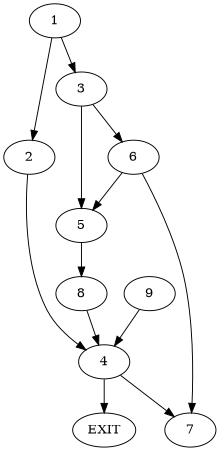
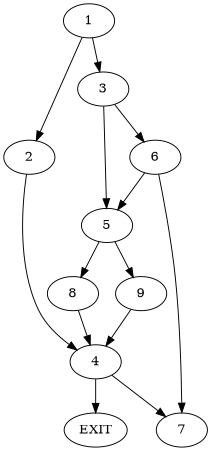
none -> (122, 255)
